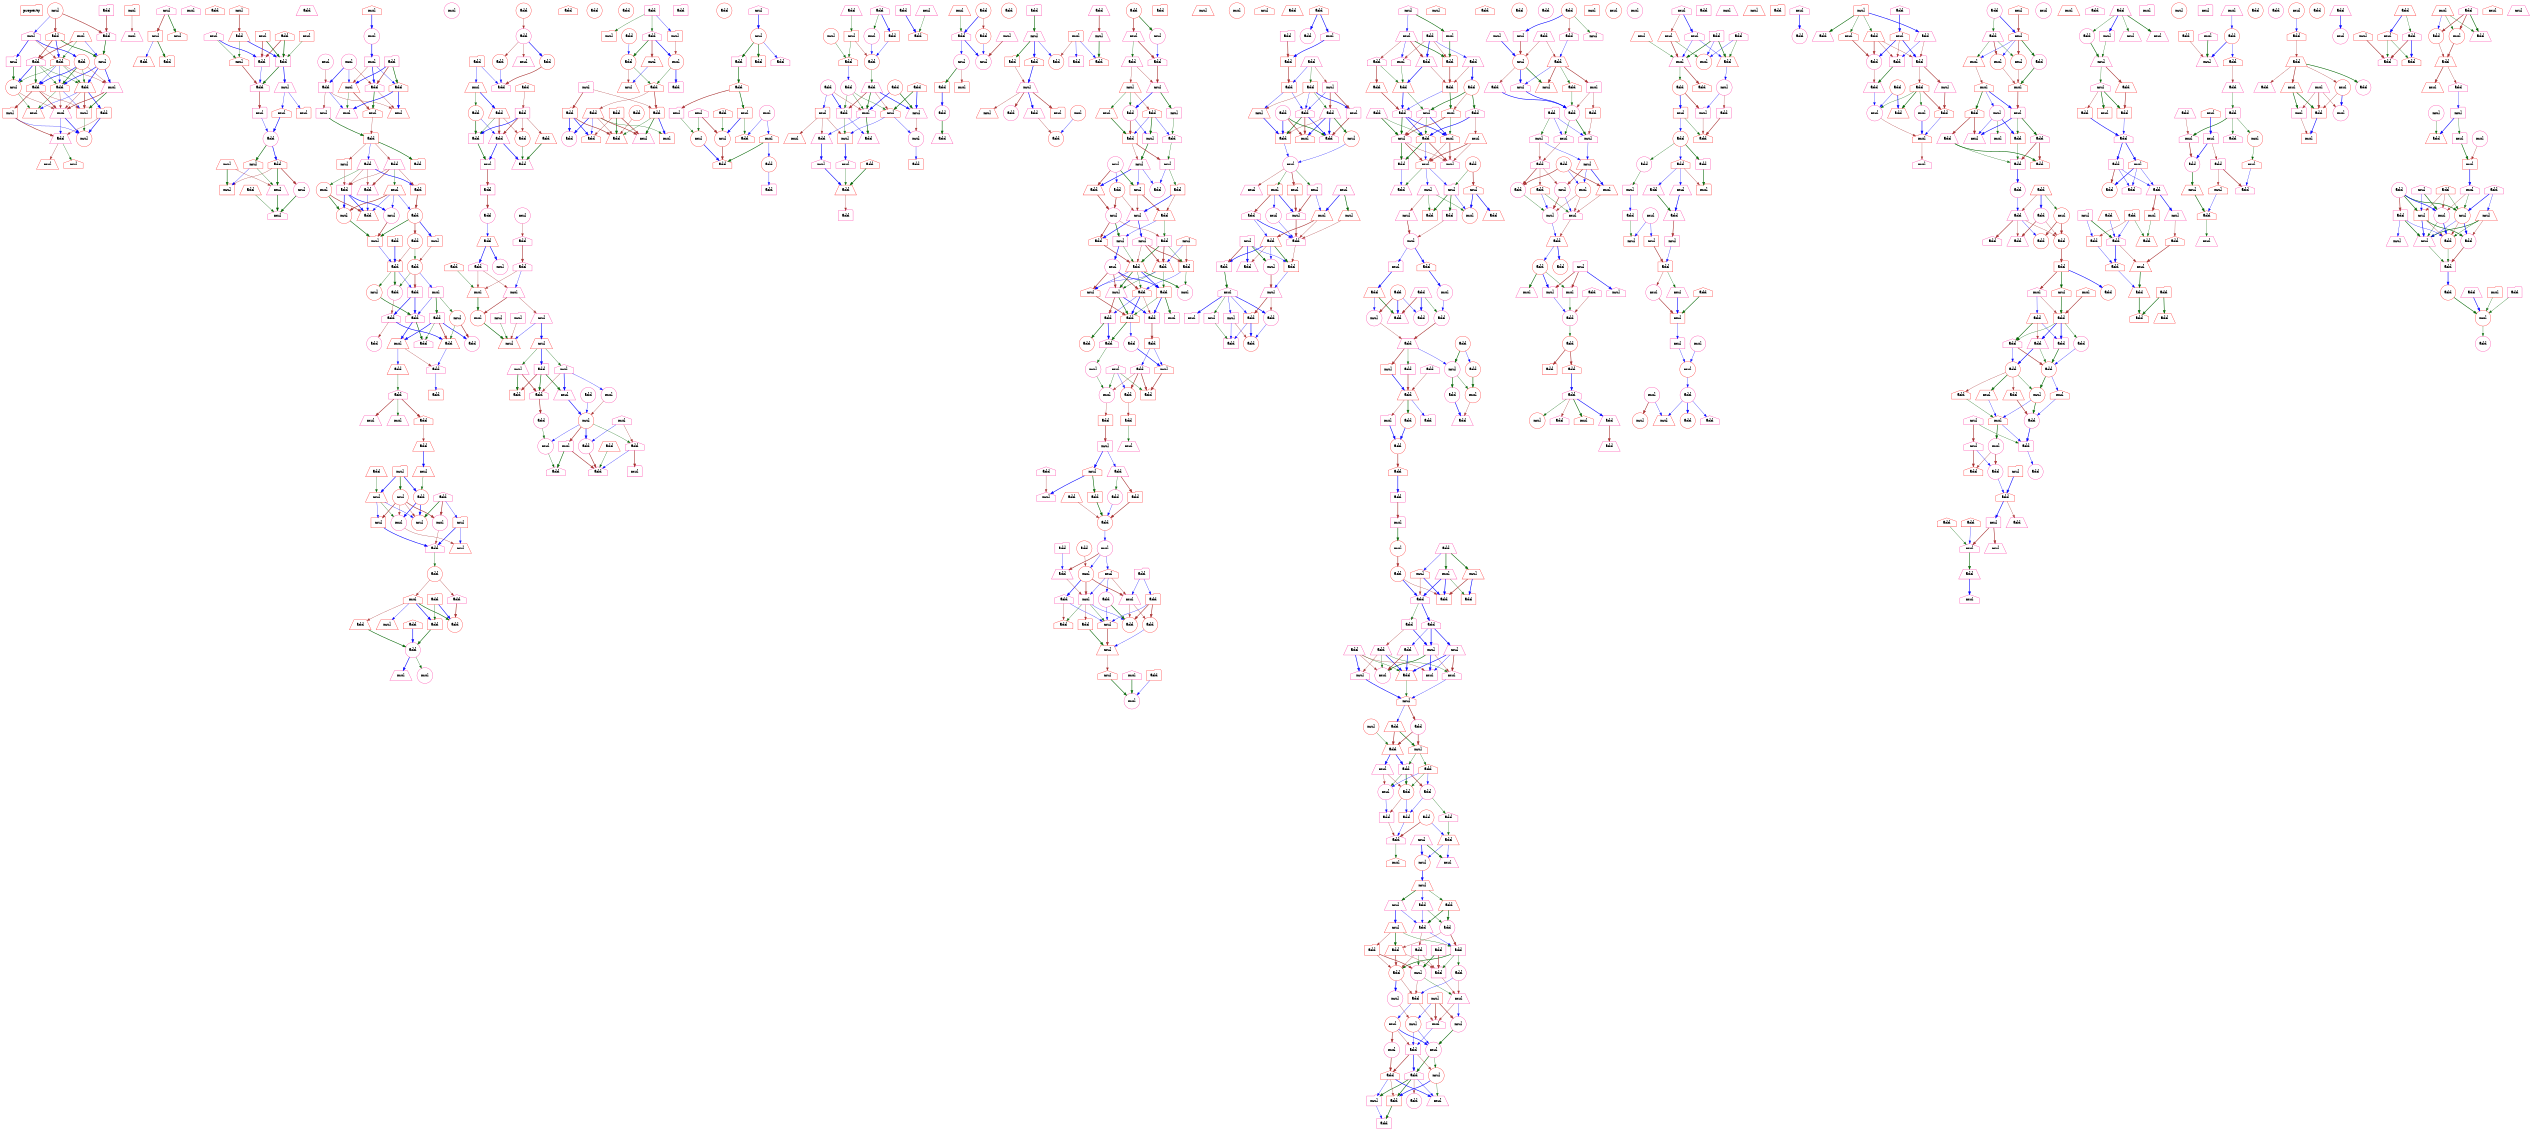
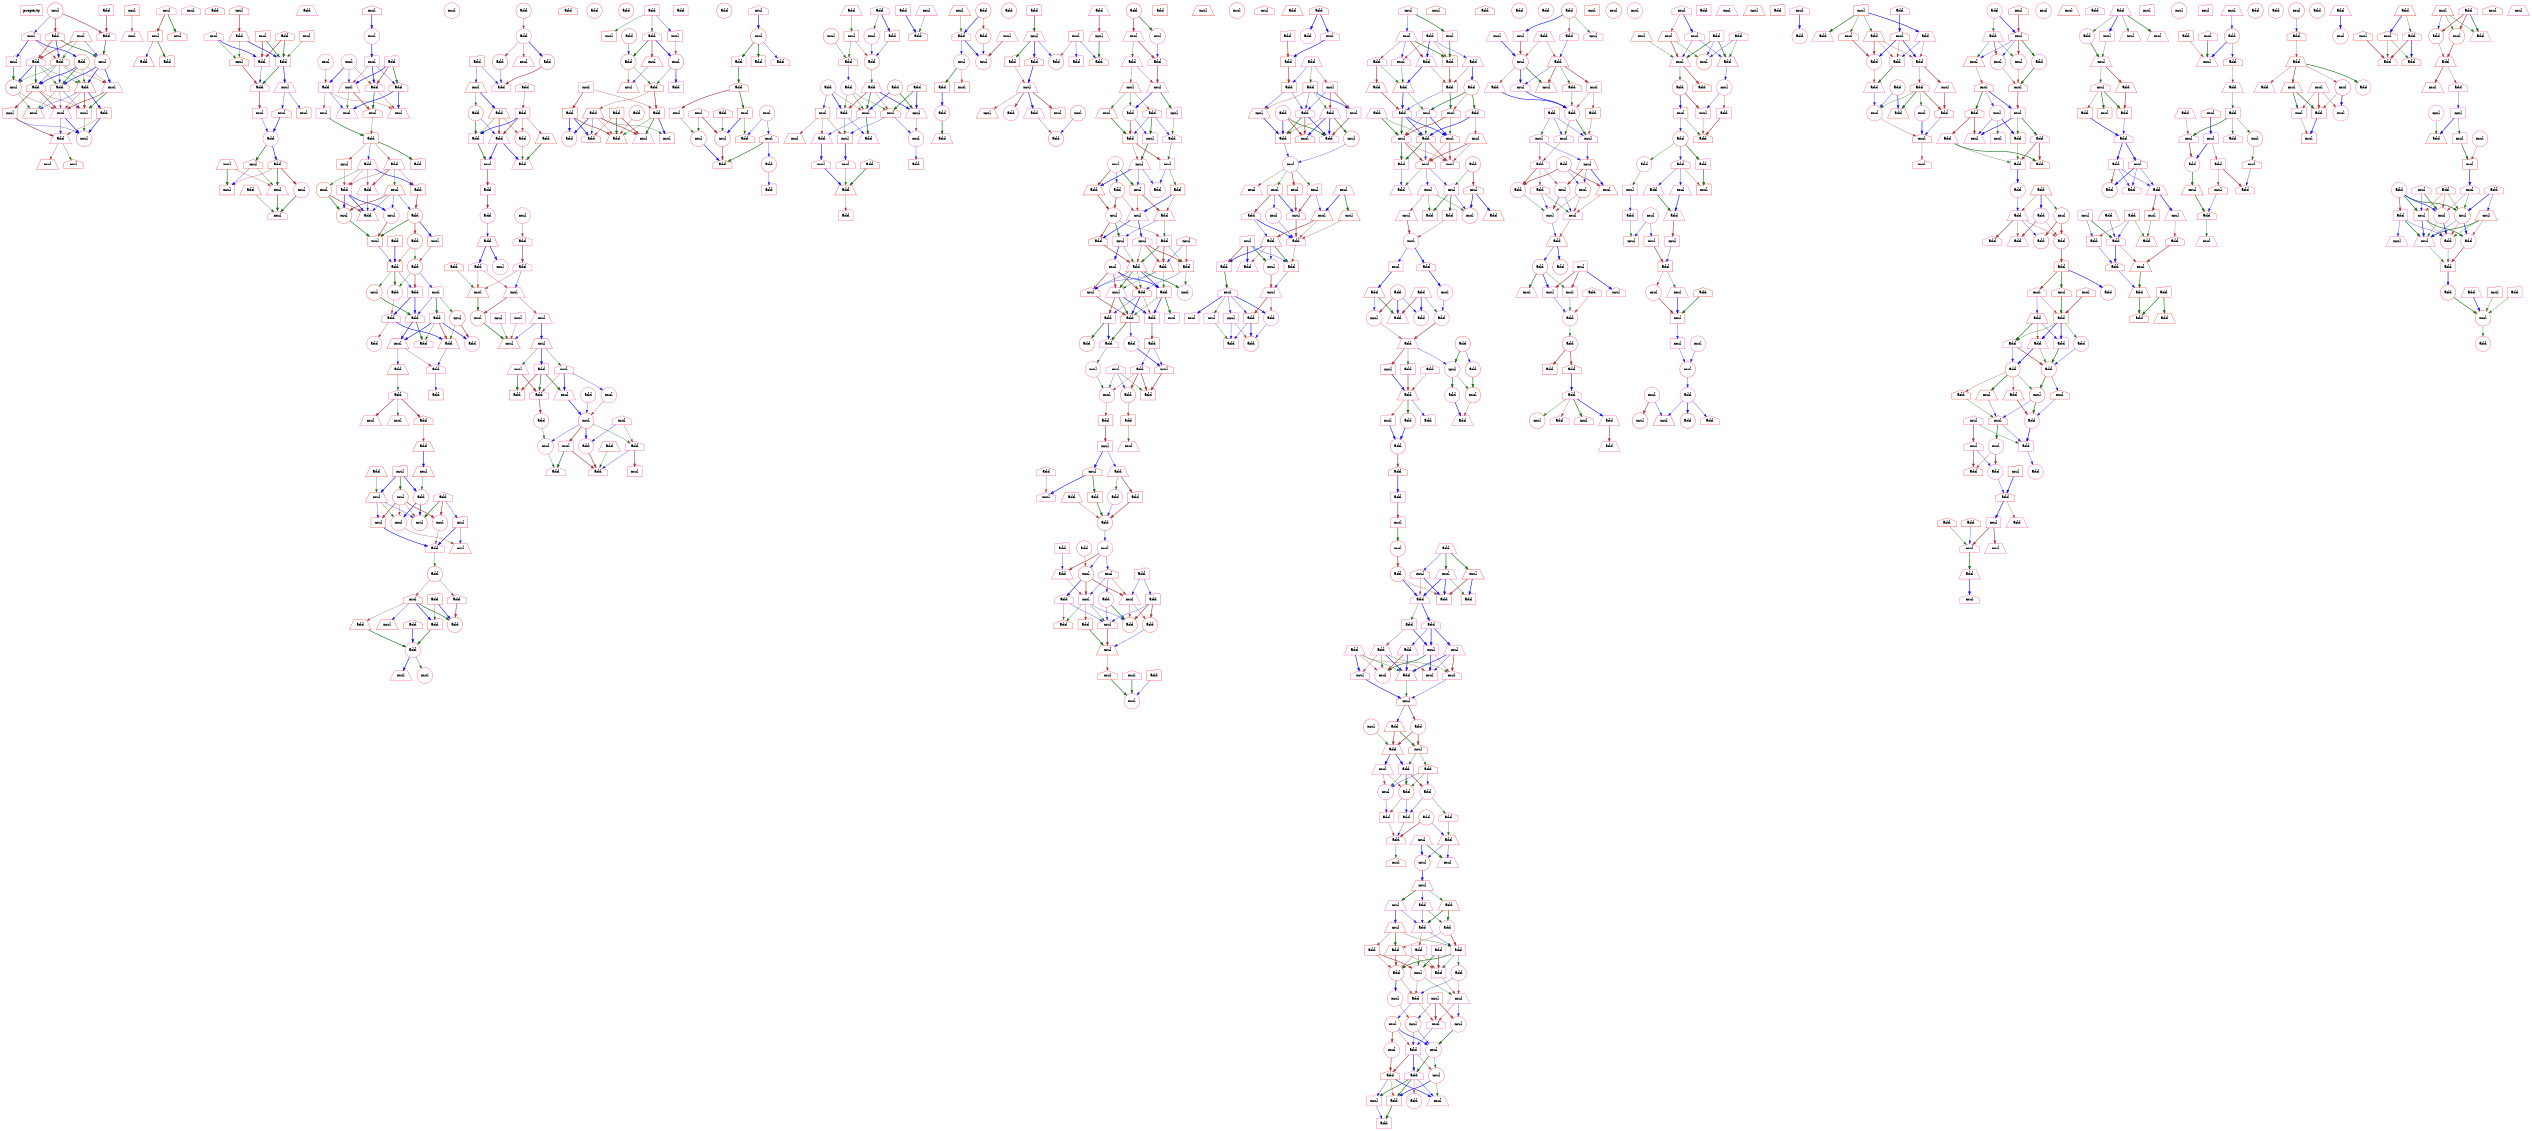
(32, 11) -> (32, 11)
